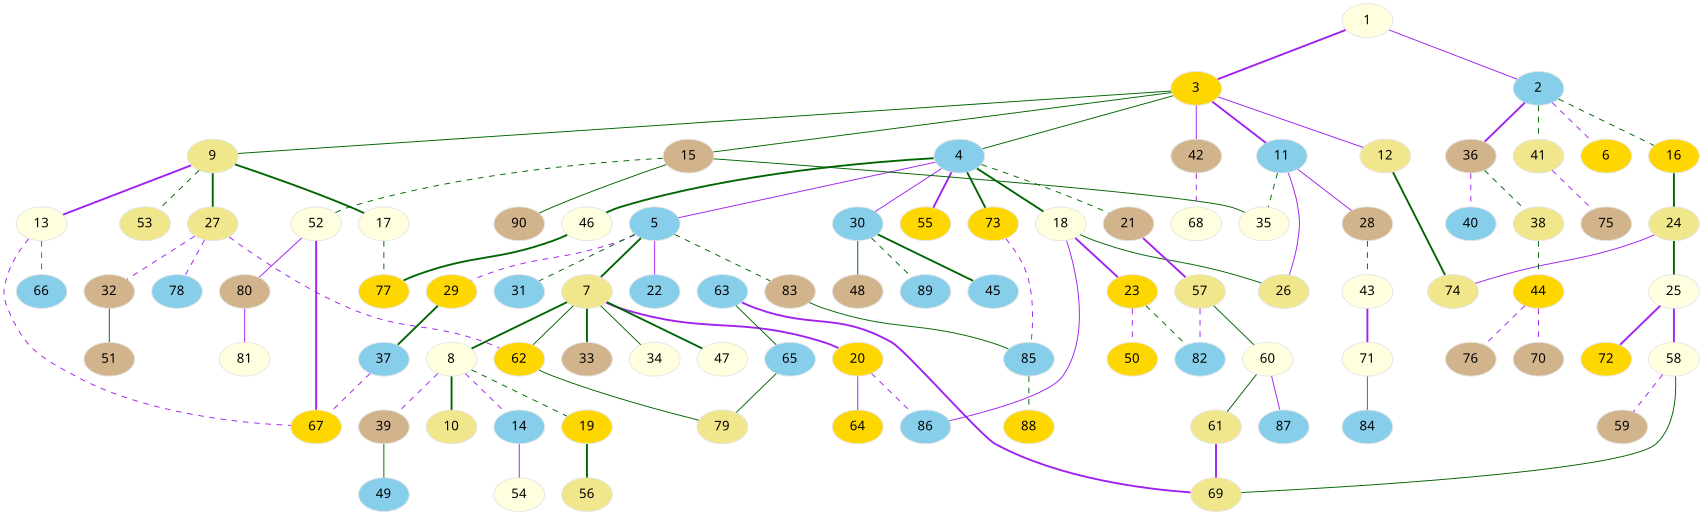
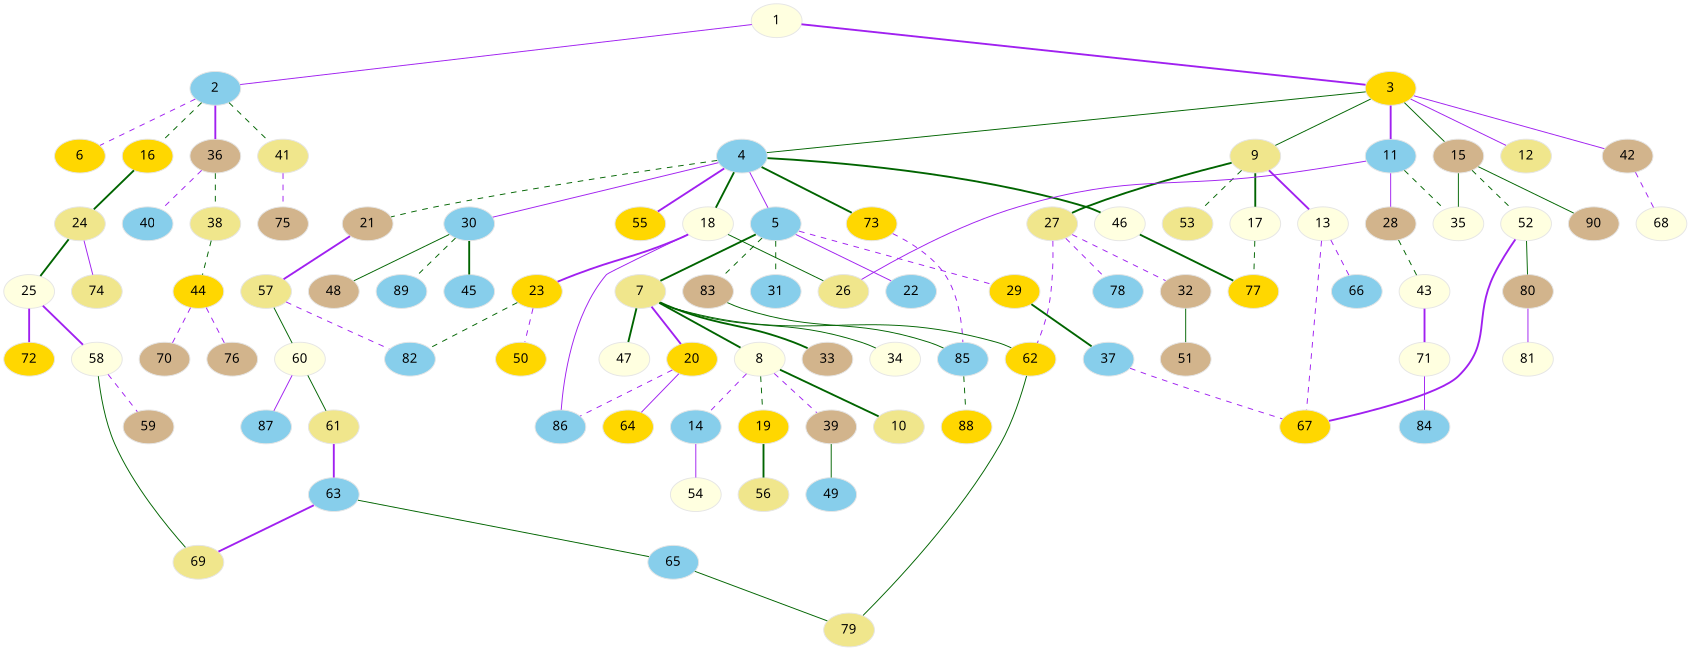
(1419, 224) -> none
(280, 258) -> (1527, 258)
(1216, 461) -> (334, 461)
